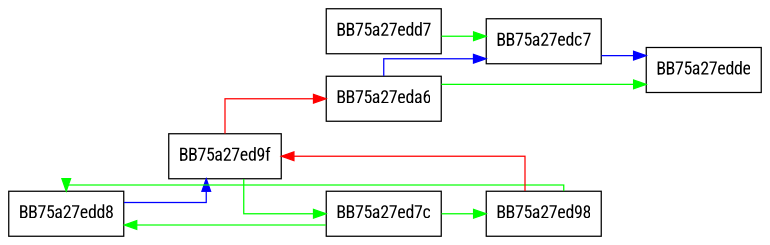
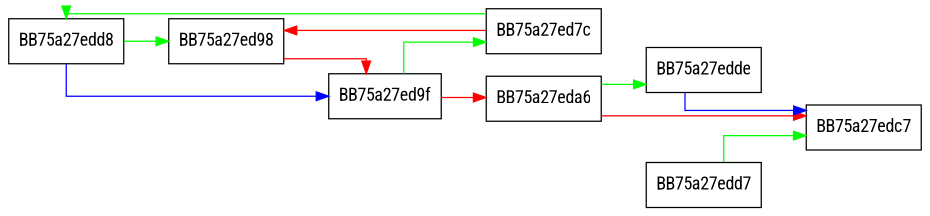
(618, 56) -> (730, 110)
(420, 59) -> (678, 116)
(318, 185) -> (140, 41)
(458, 214) -> (391, 30)
